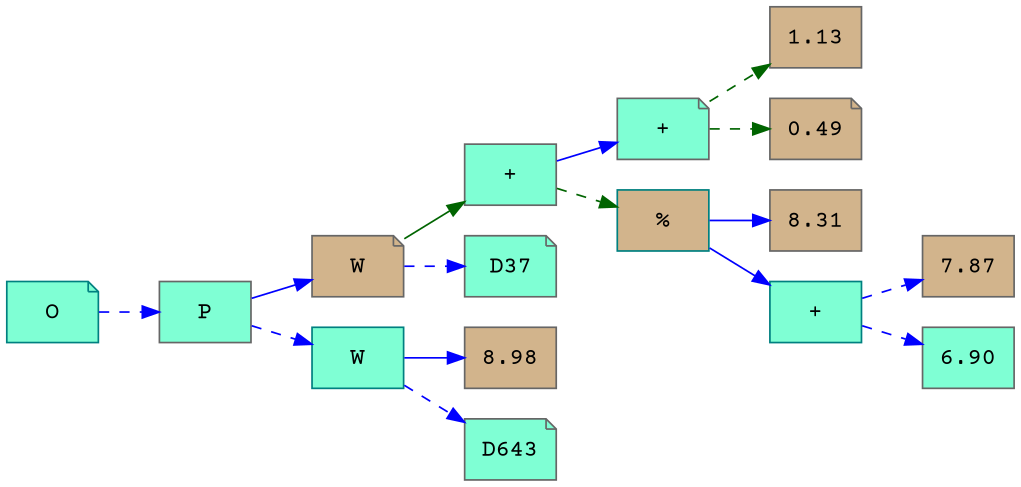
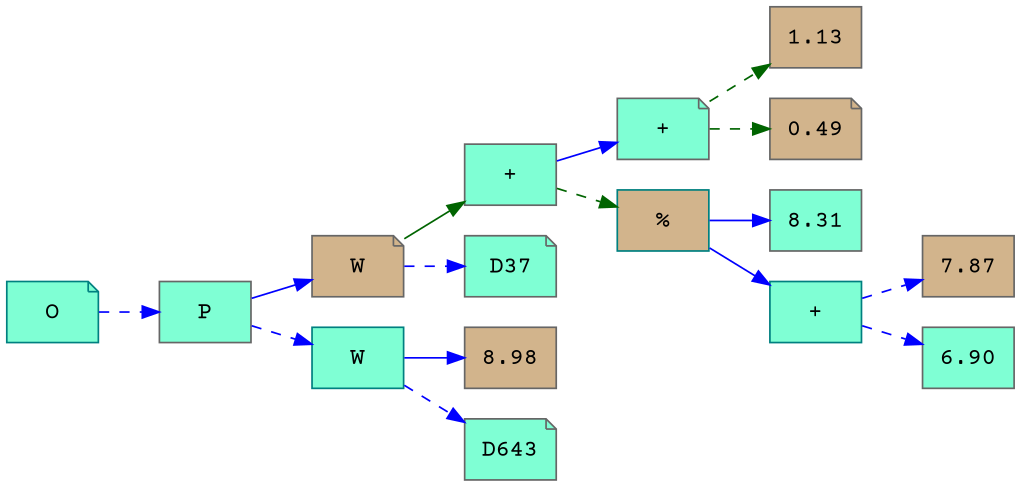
(816, 220) -> (816, 220)
